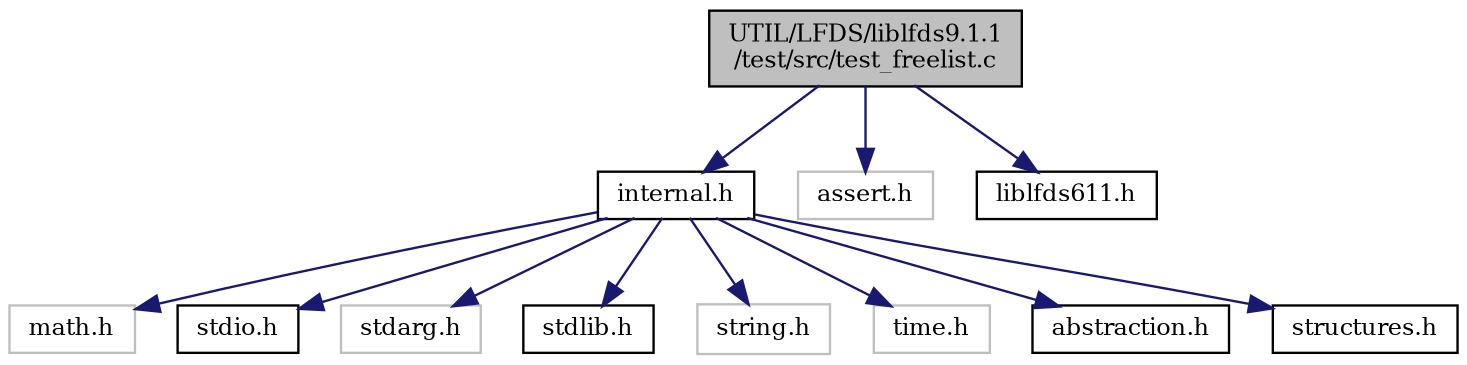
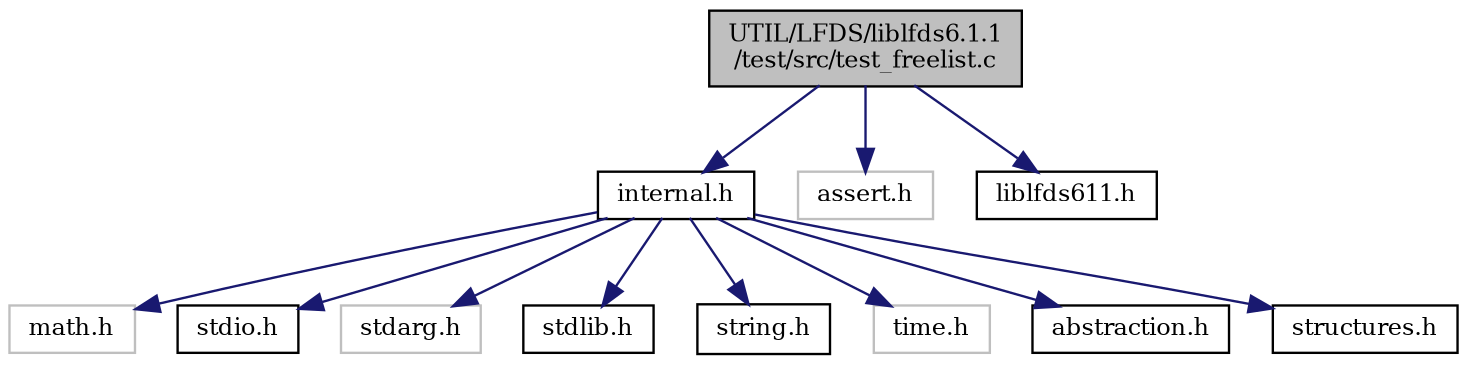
(866, 49) -> (866, 49)
(764, 329) -> (764, 329)
